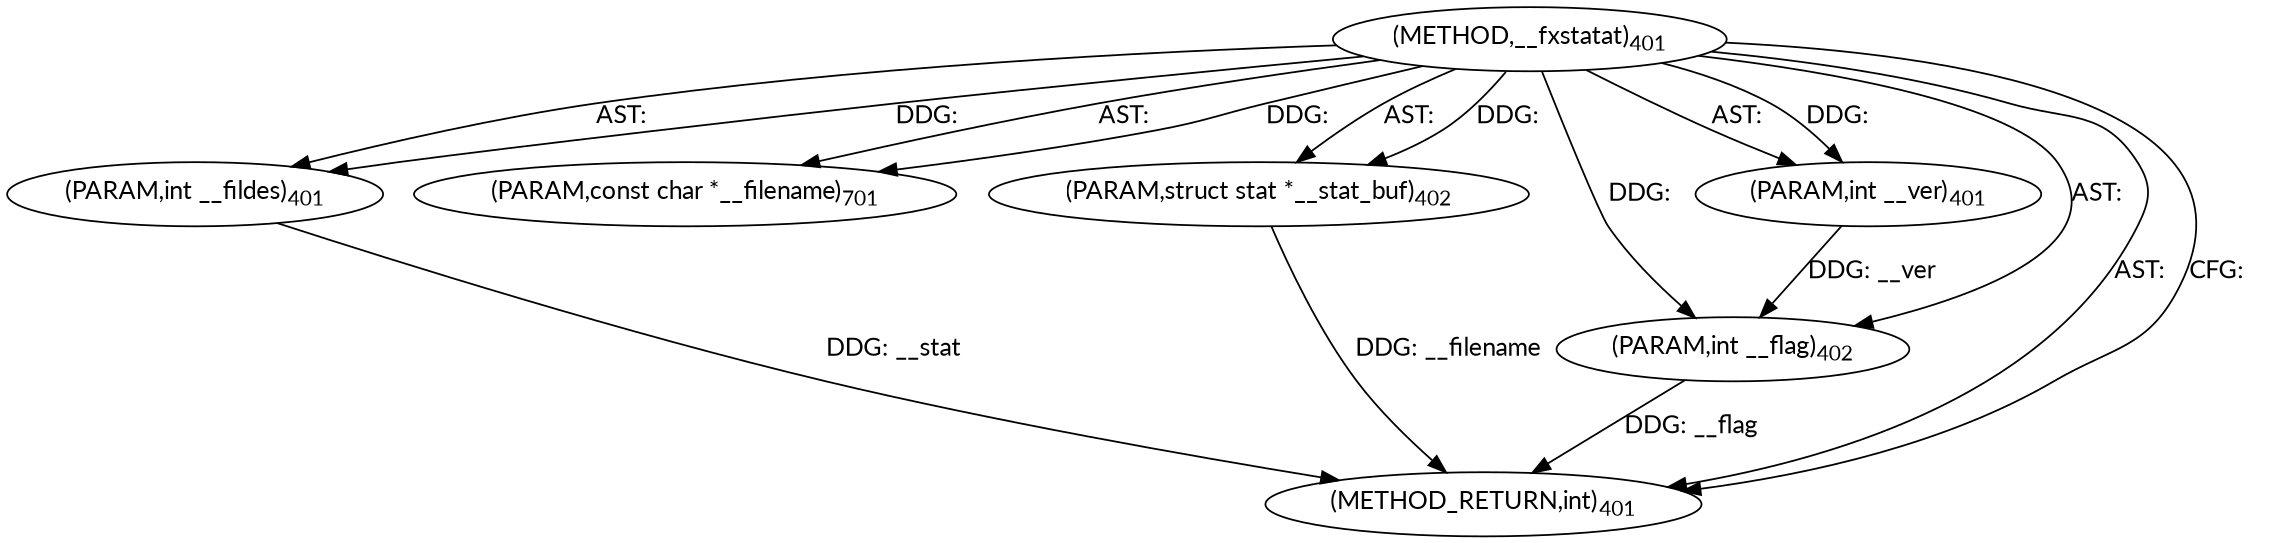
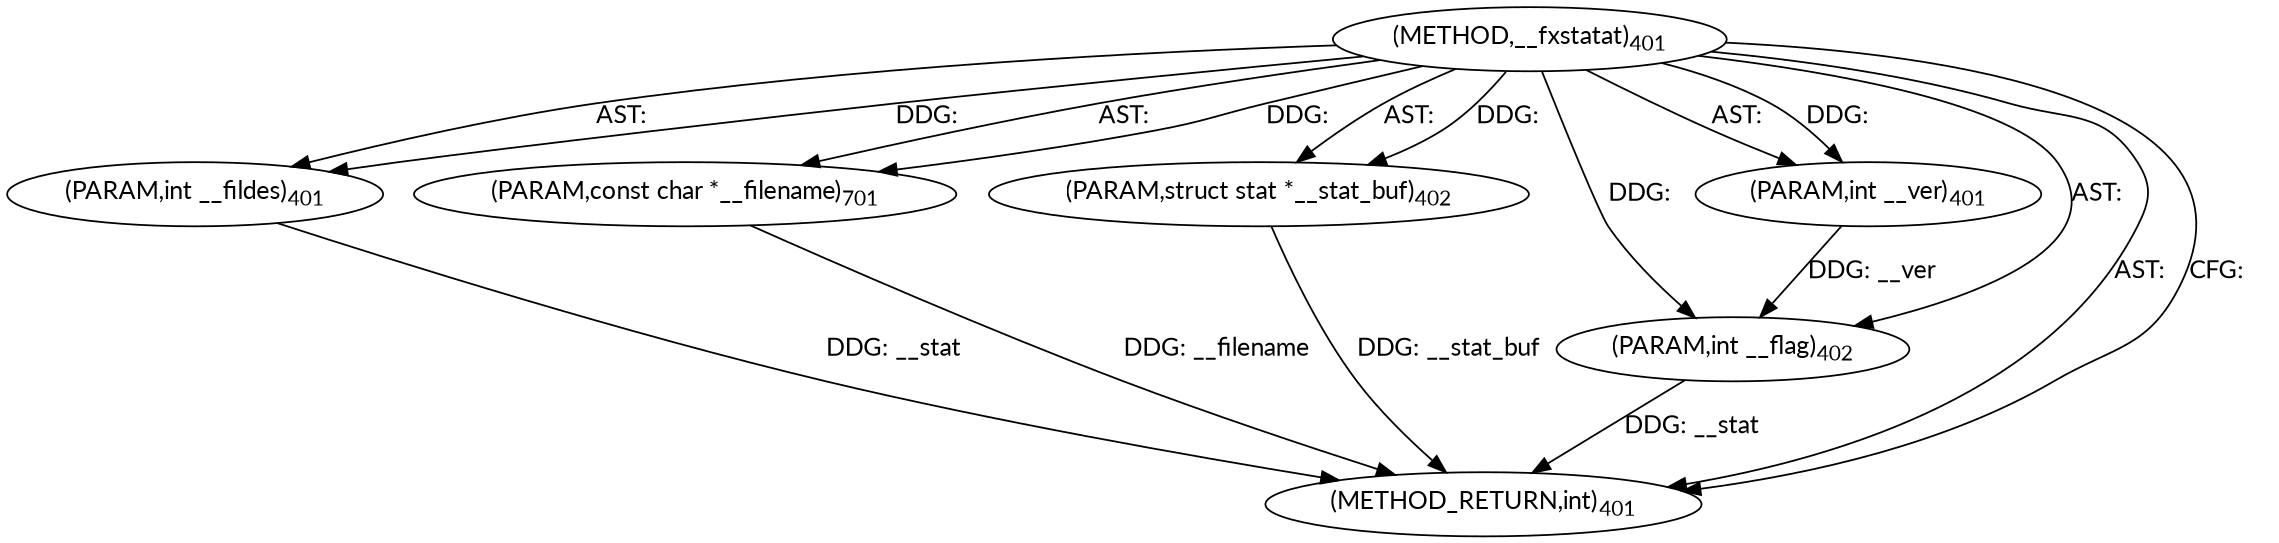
(1449, 349) -> (1449, 349)
none -> (1060, 357)
(1692, 427) -> (1692, 427)
